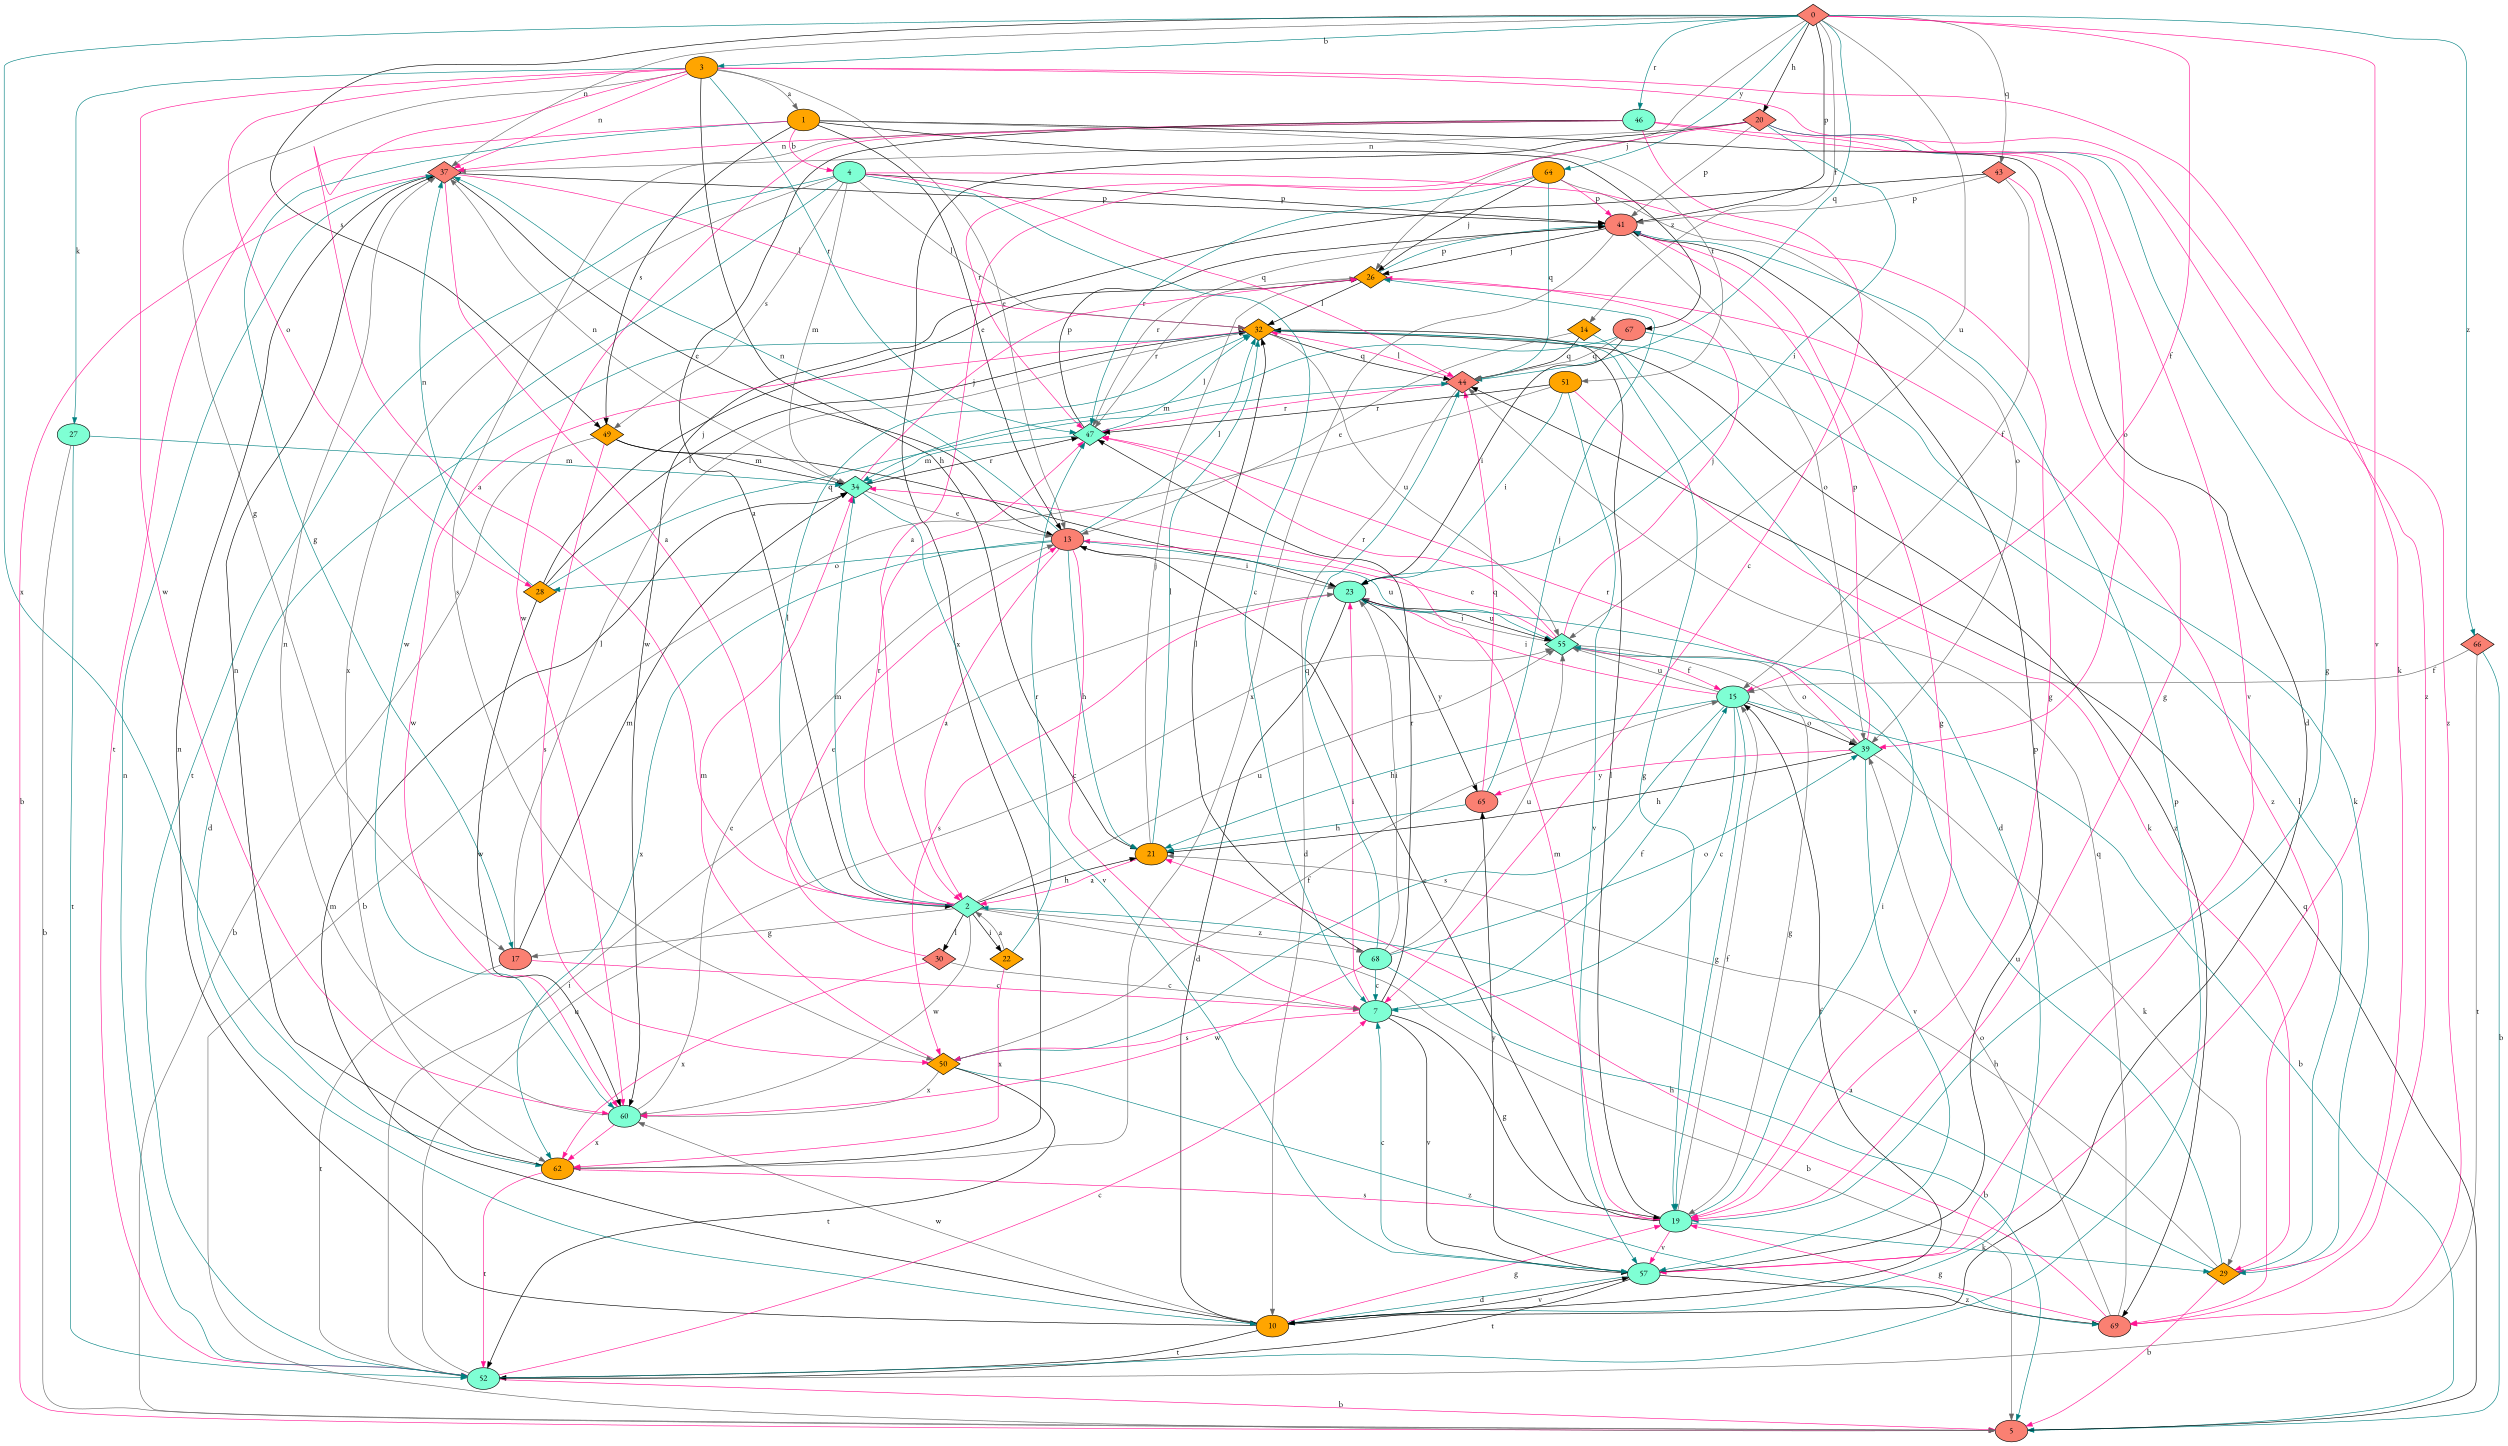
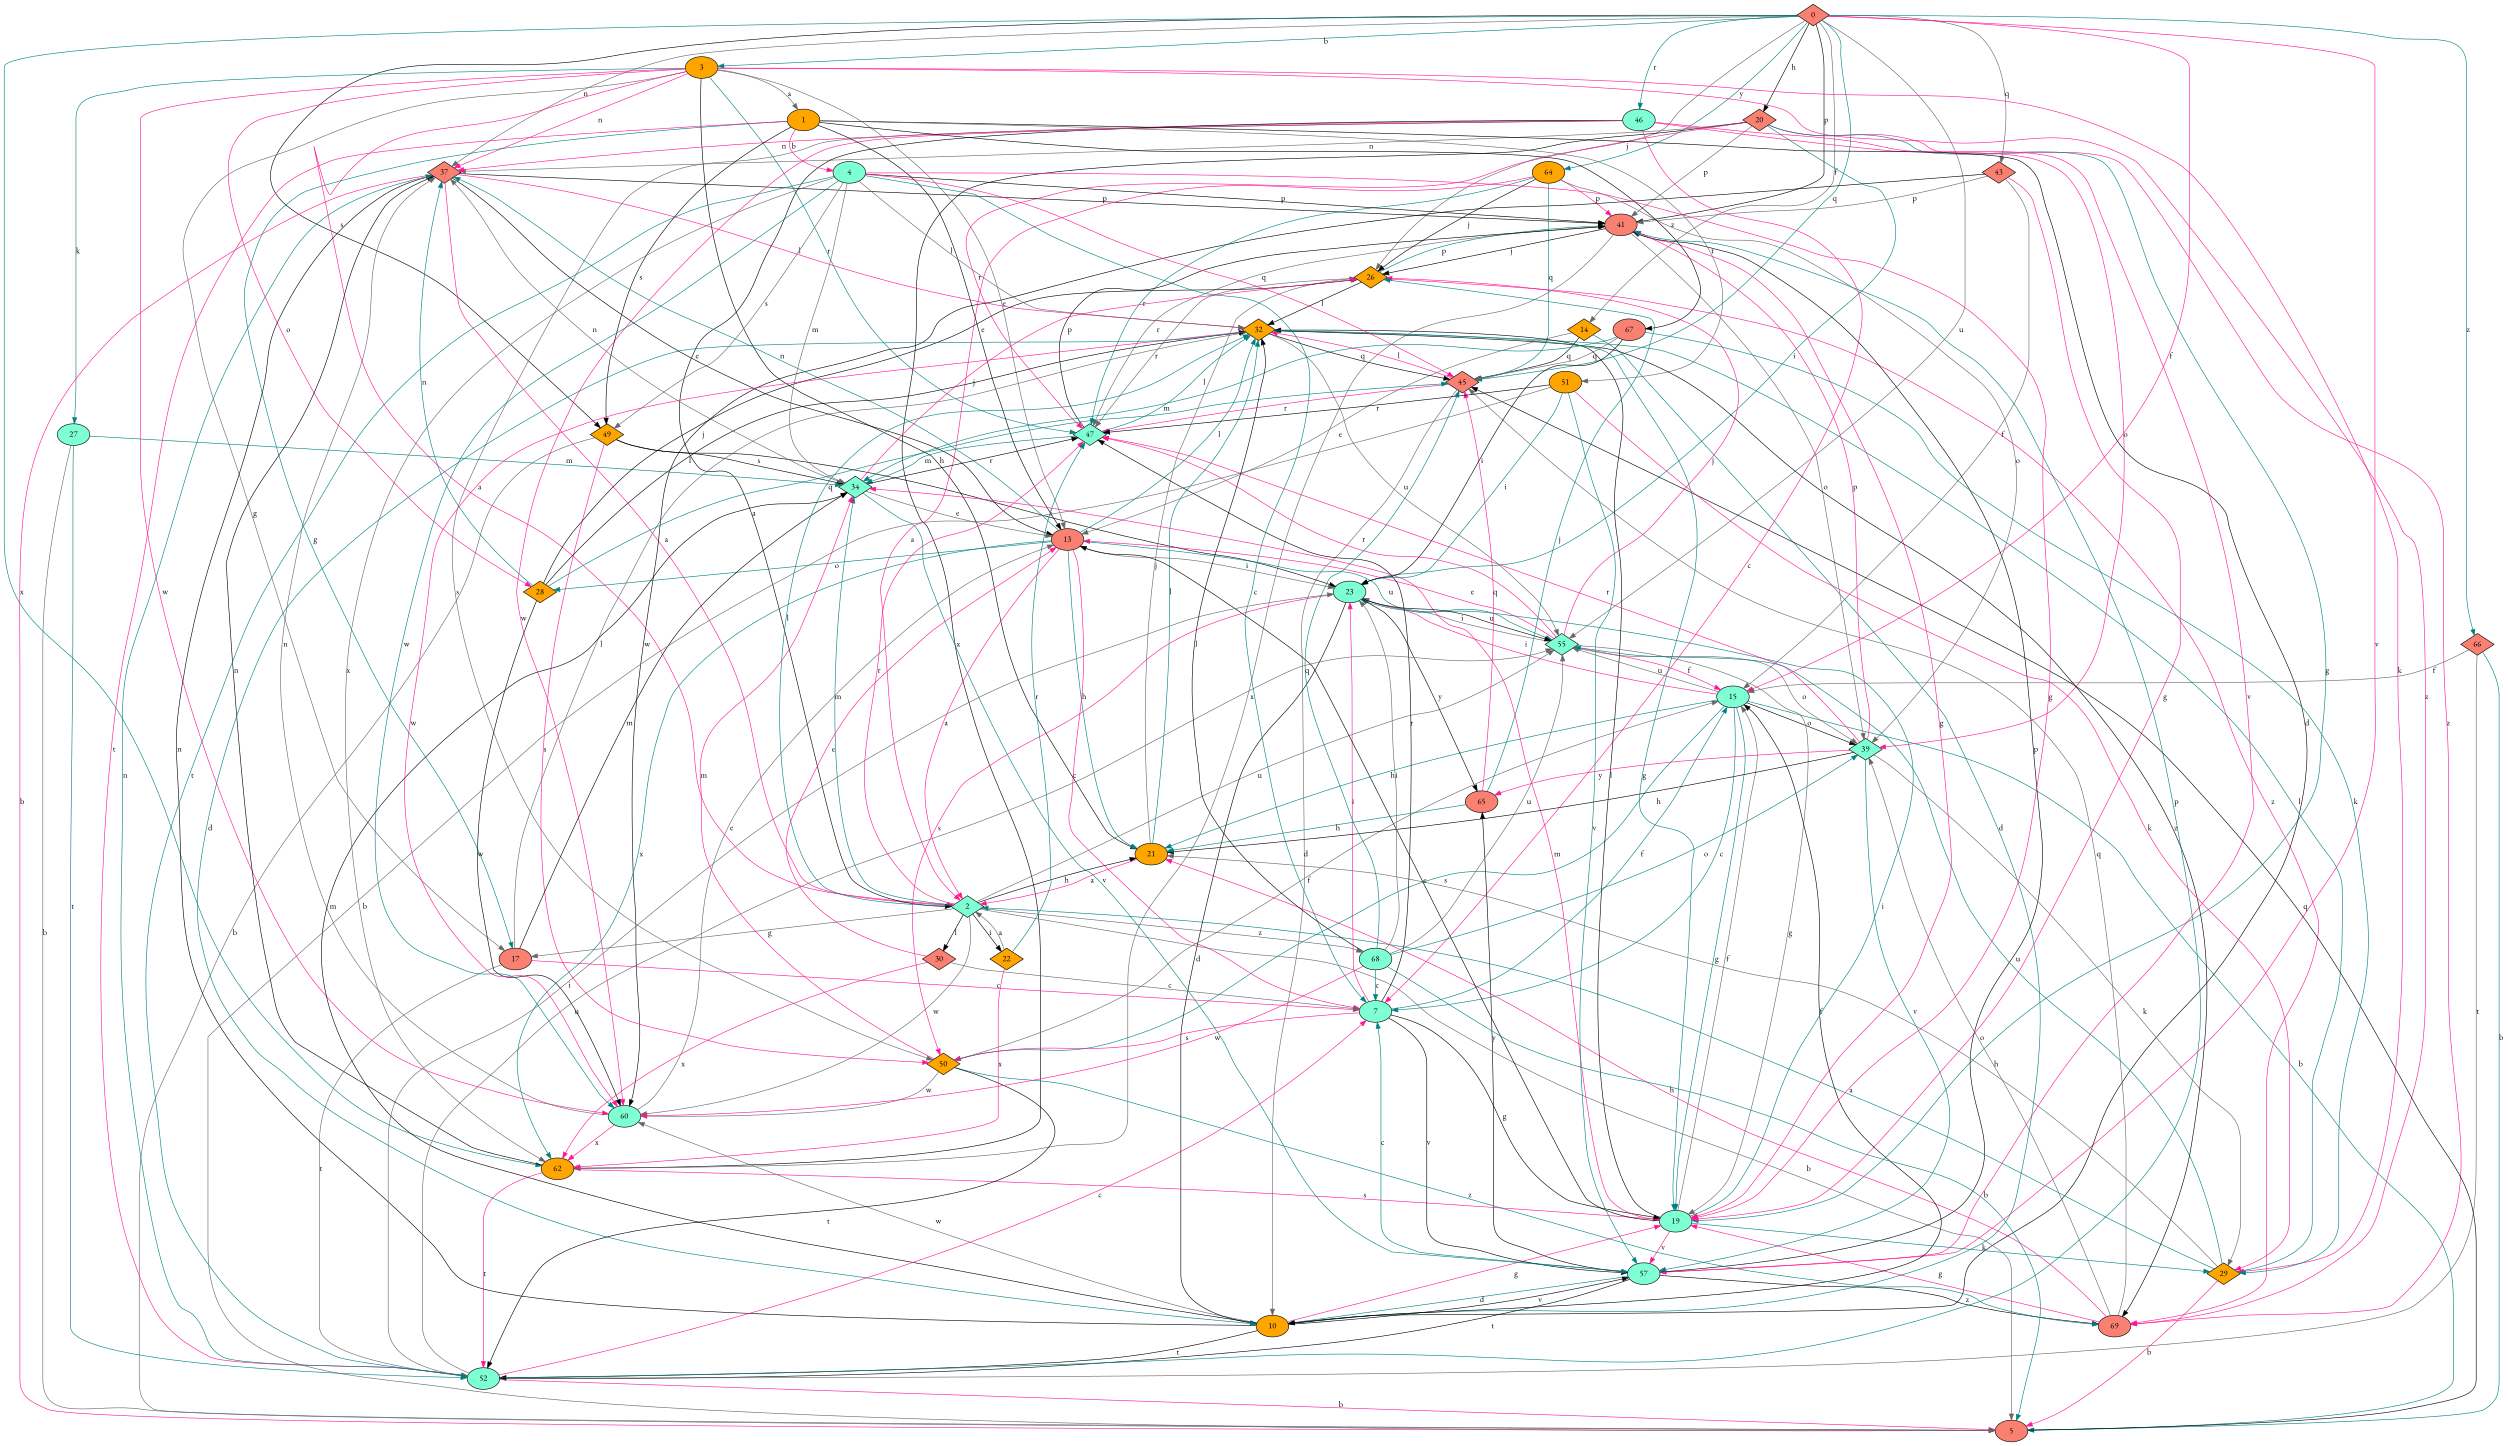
(1462, 382) -> (1462, 382)
(759, 461) -> (759, 461)
(929, 1090) -> (929, 1090)
